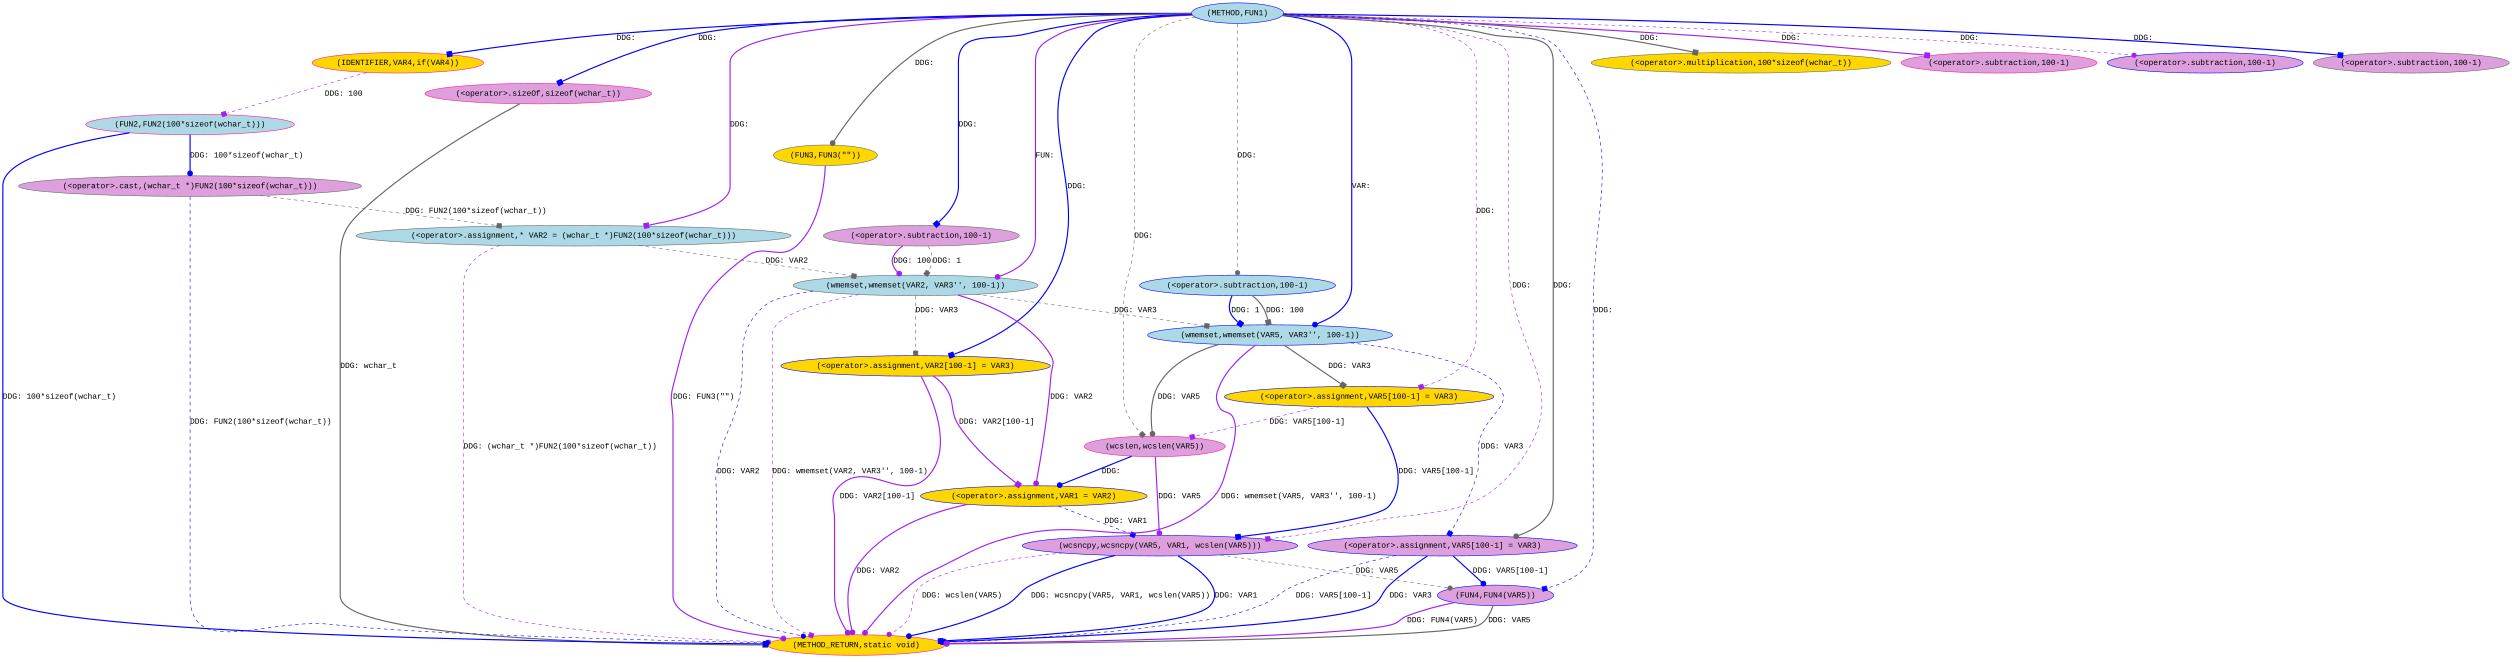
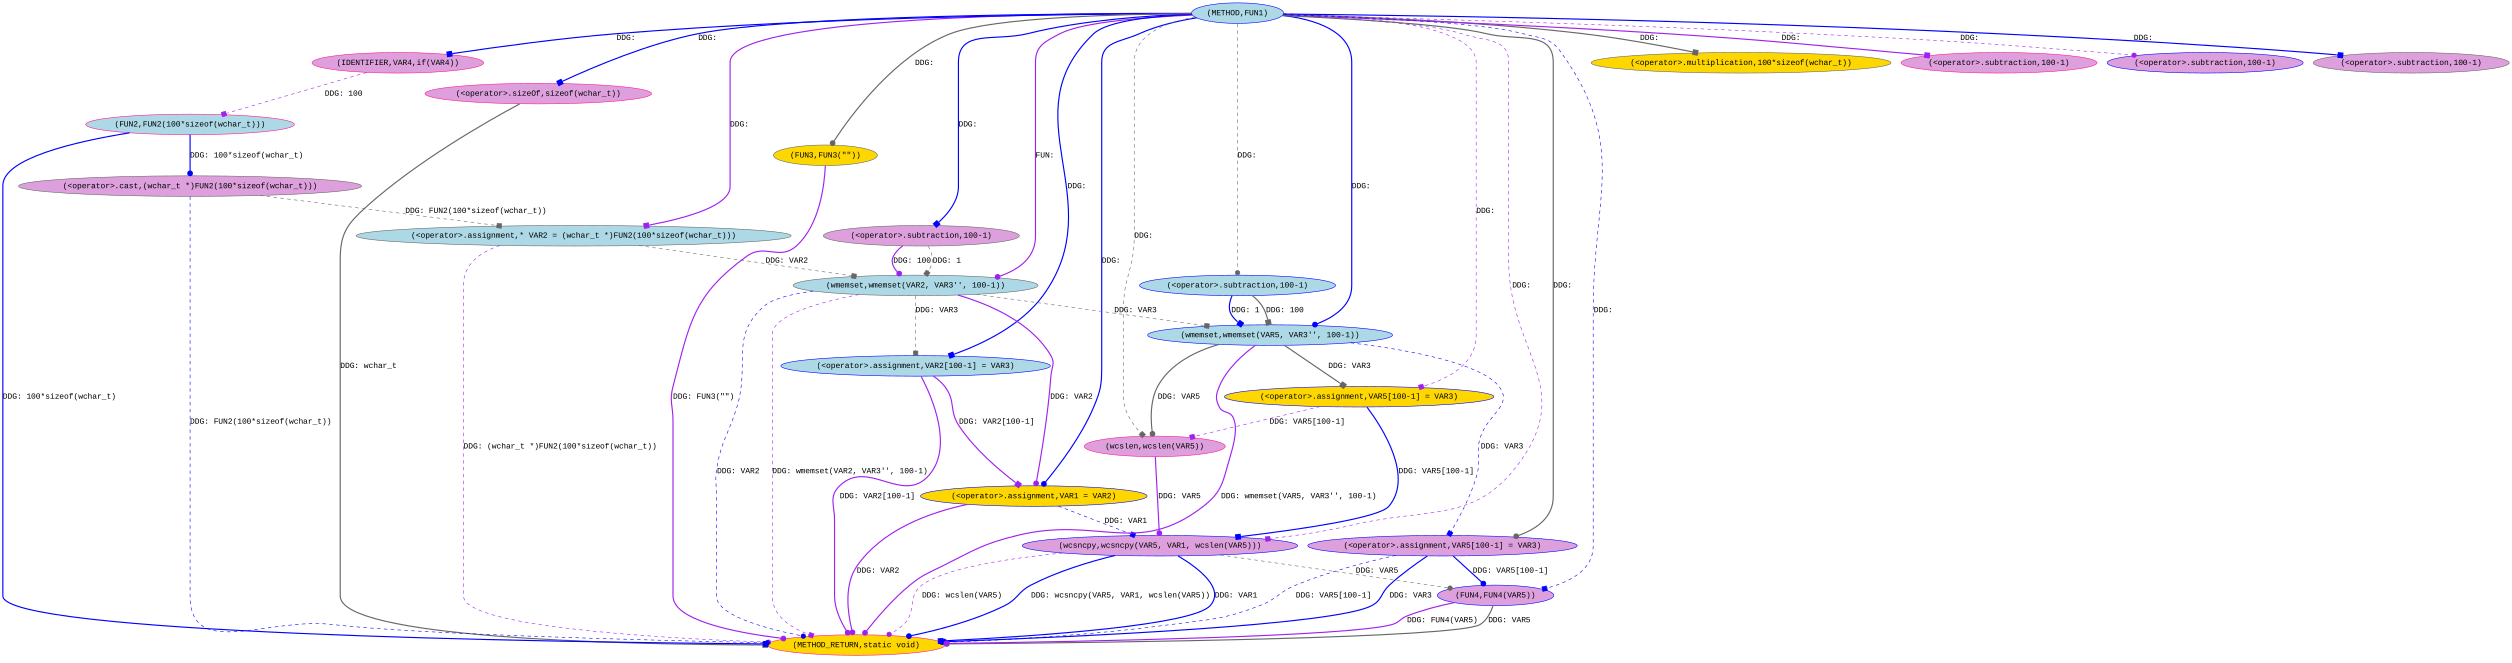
(398, 63) -> (398, 63)
(1364, 186) -> (1364, 186)
(916, 366) -> (916, 366)
(1097, 470) -> (1102, 225)
